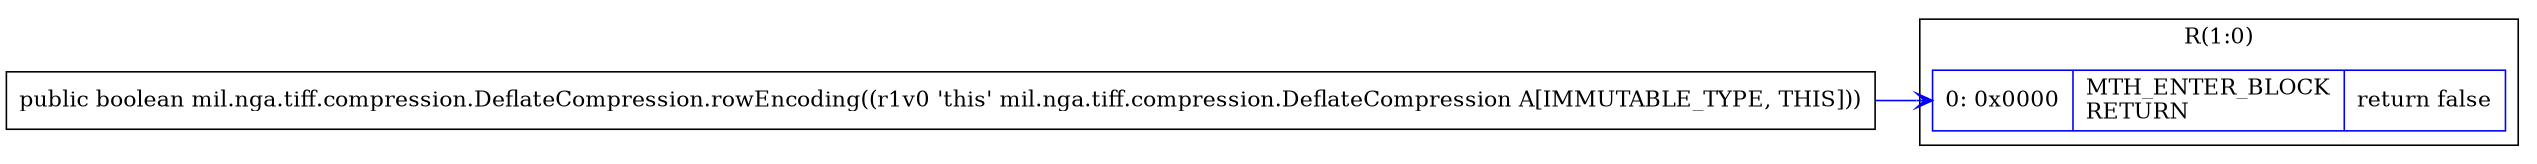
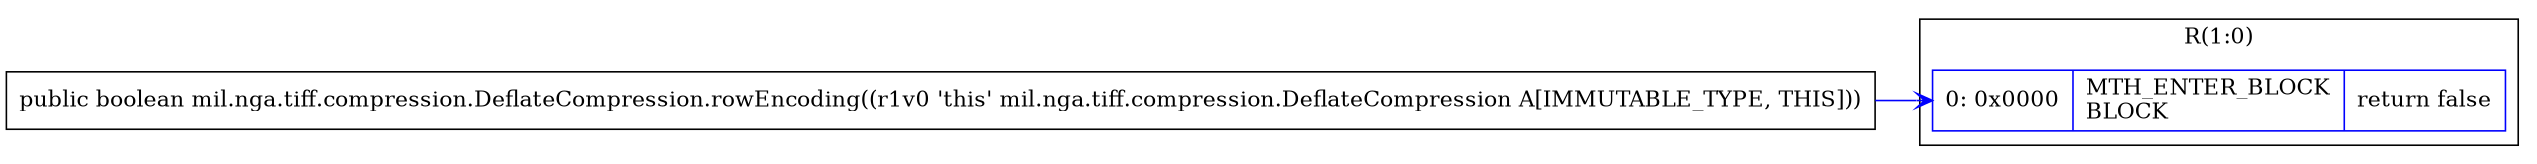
(2138, 112) -> (2127, 112)
